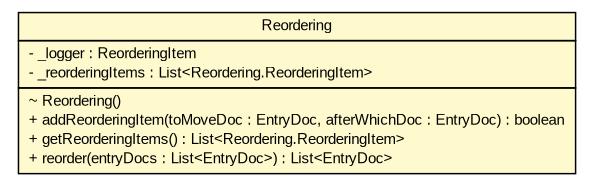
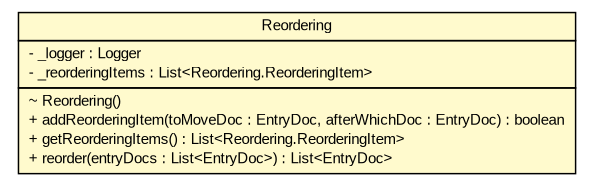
(113, 54) -> (85, 54)
